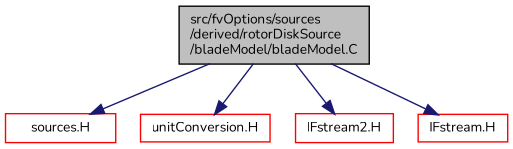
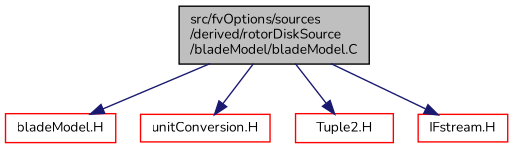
(61, 128) -> (61, 128)
(344, 128) -> (344, 128)
